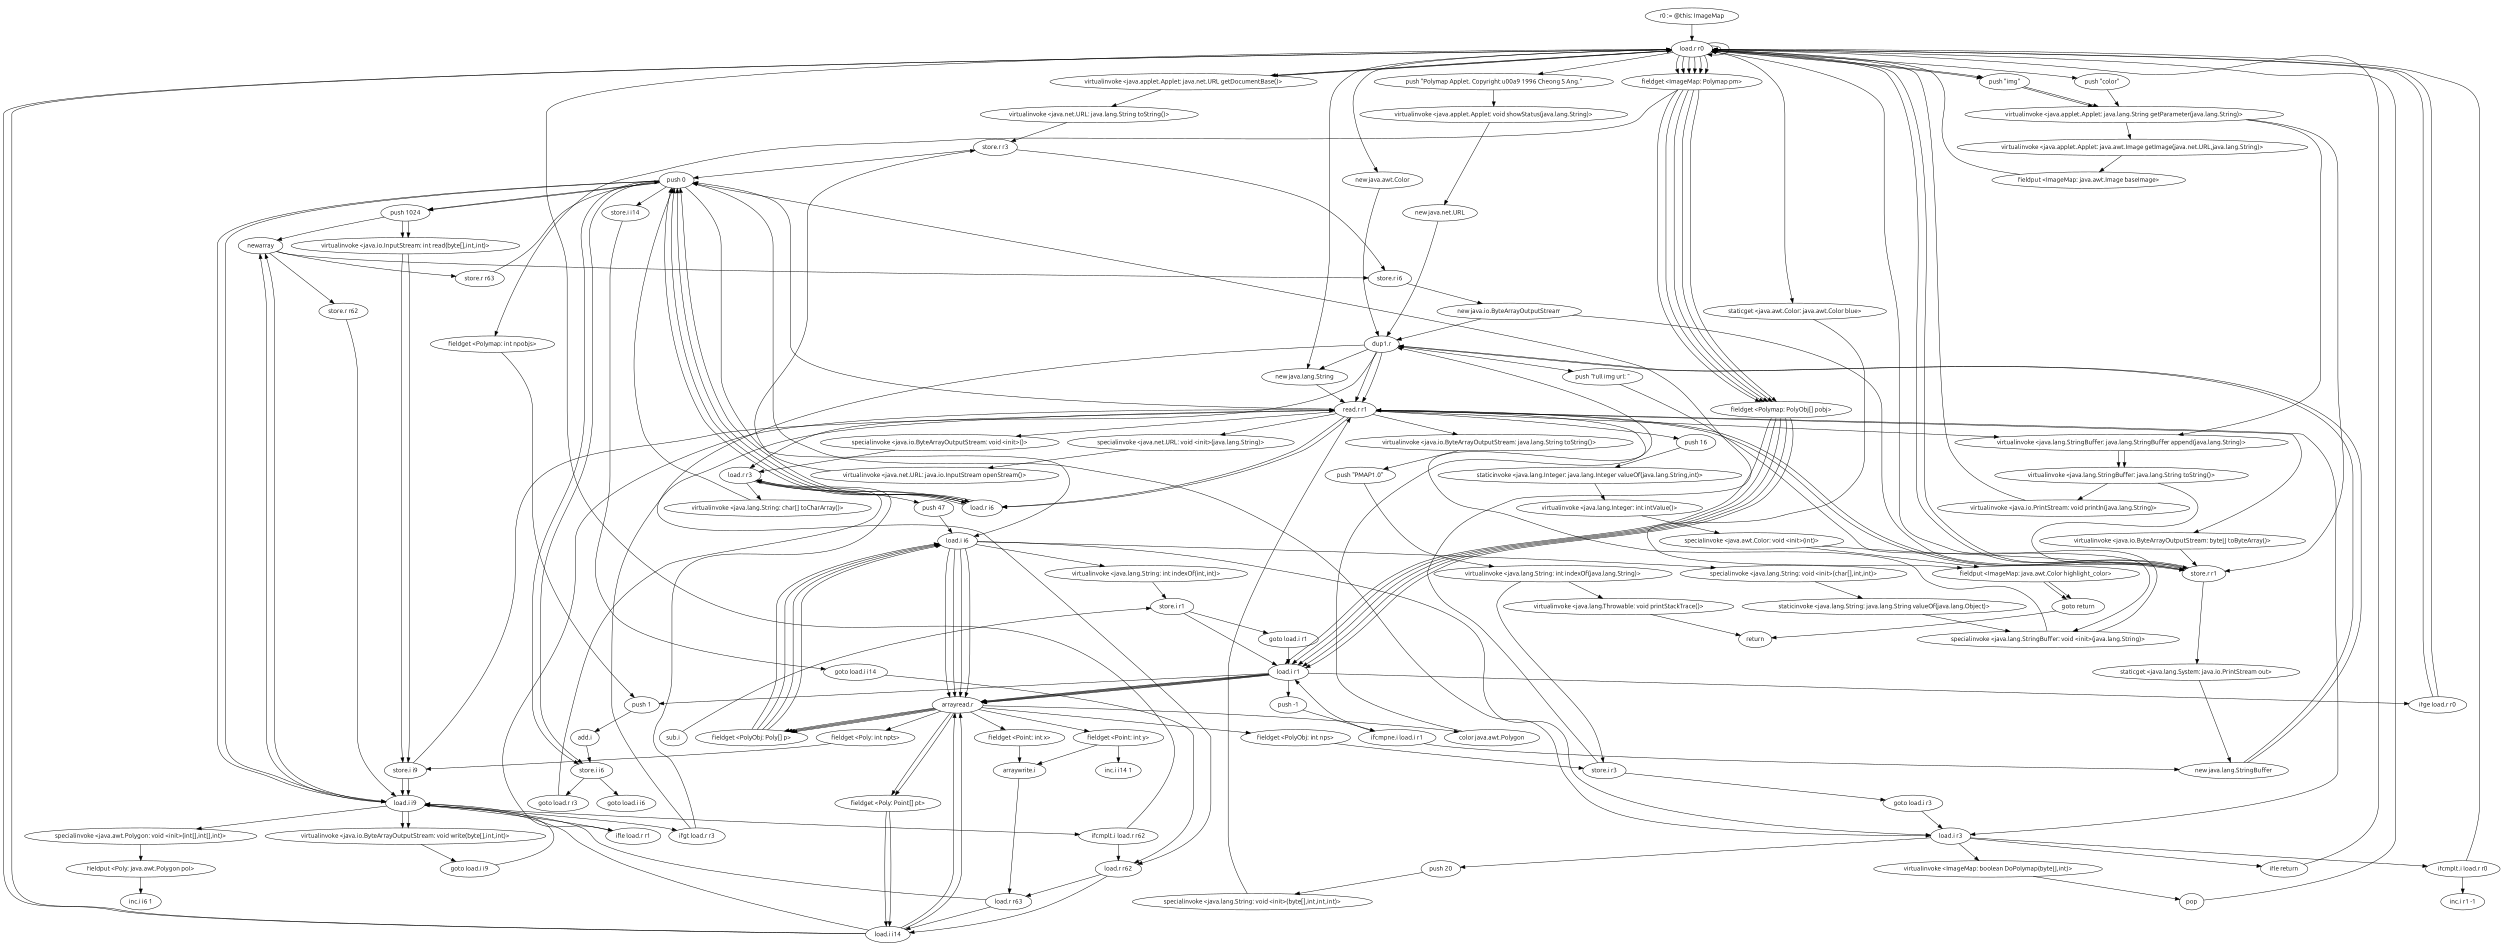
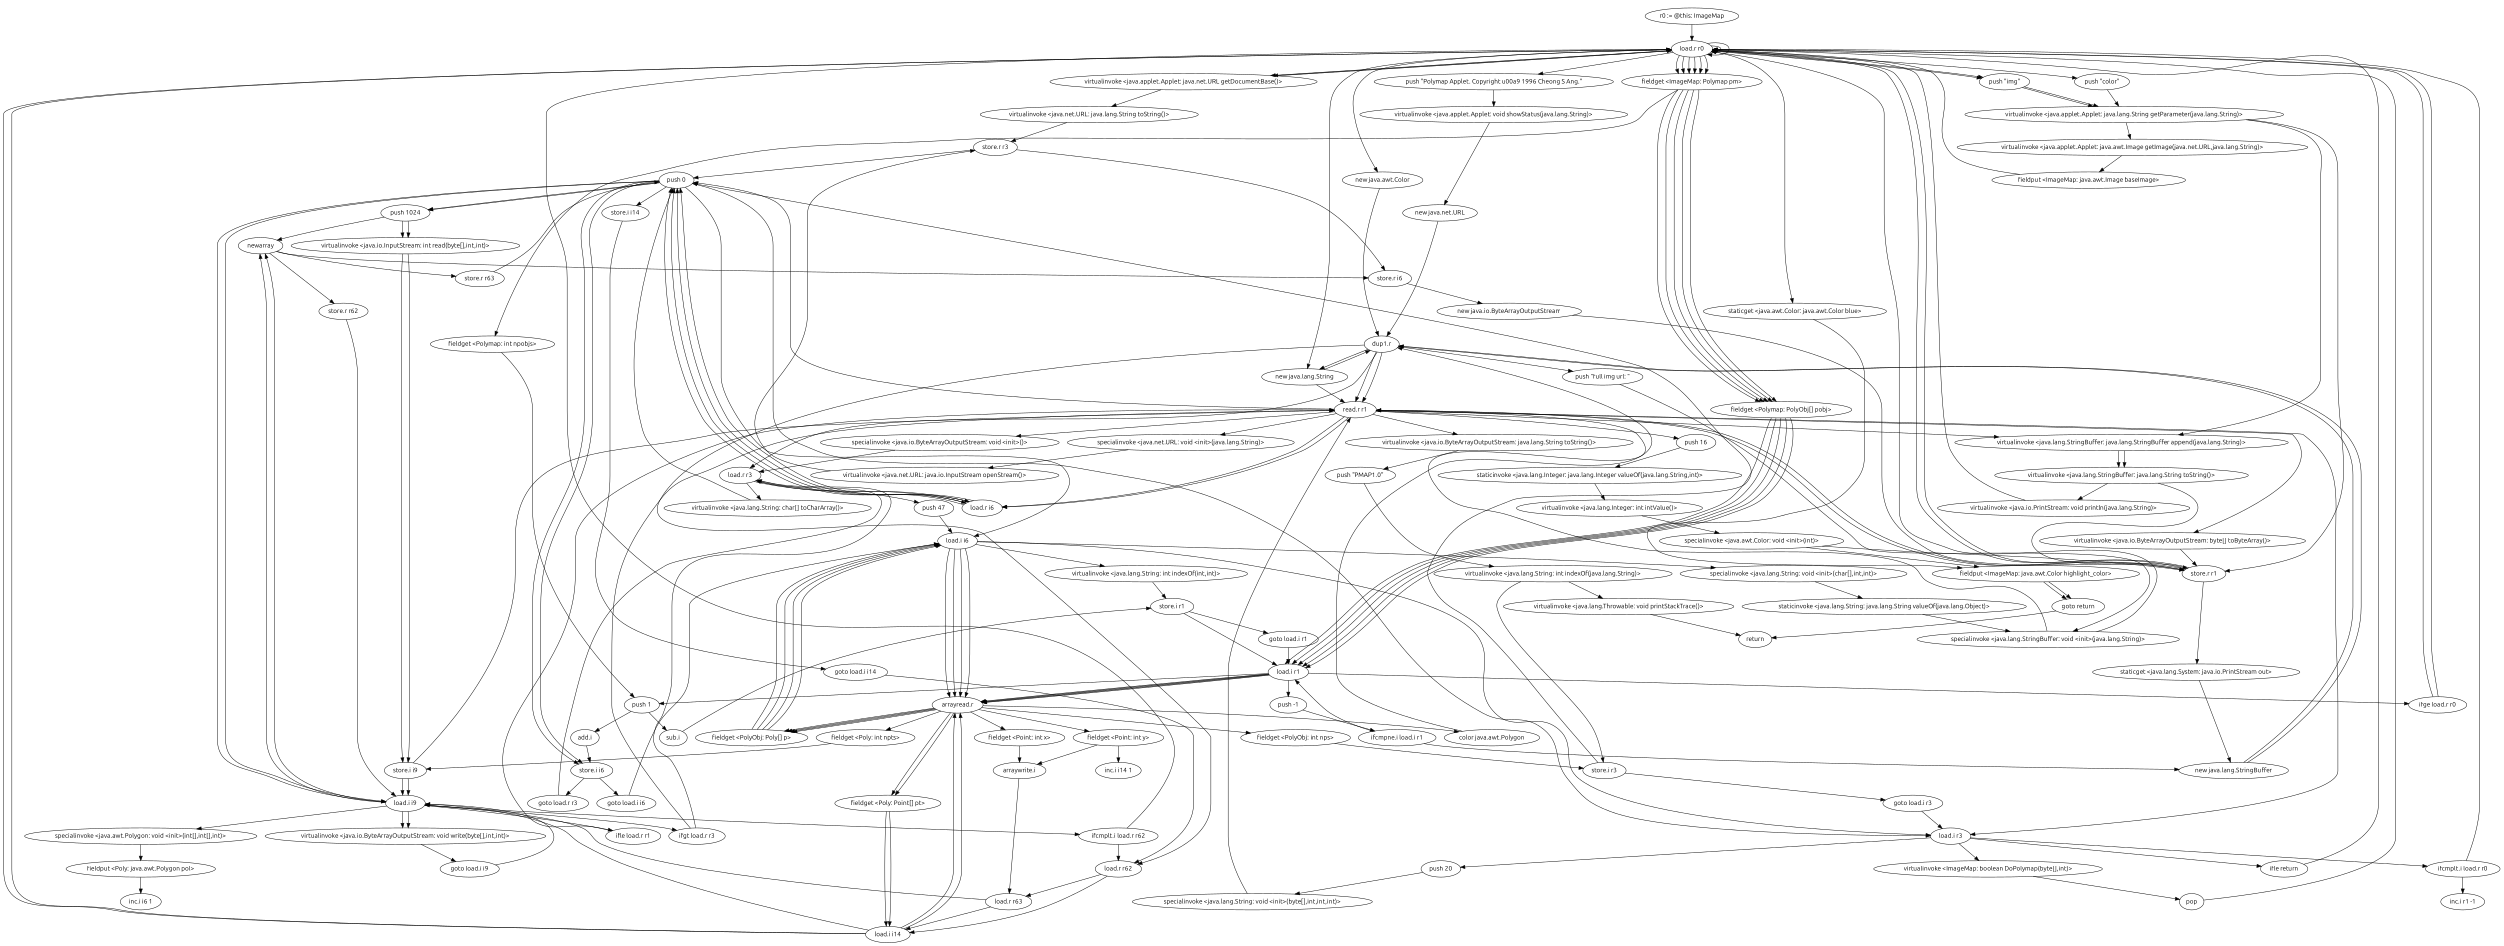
(1441, 329) -> (1345, 361)
none -> (709, 591)
none -> (656, 720)
